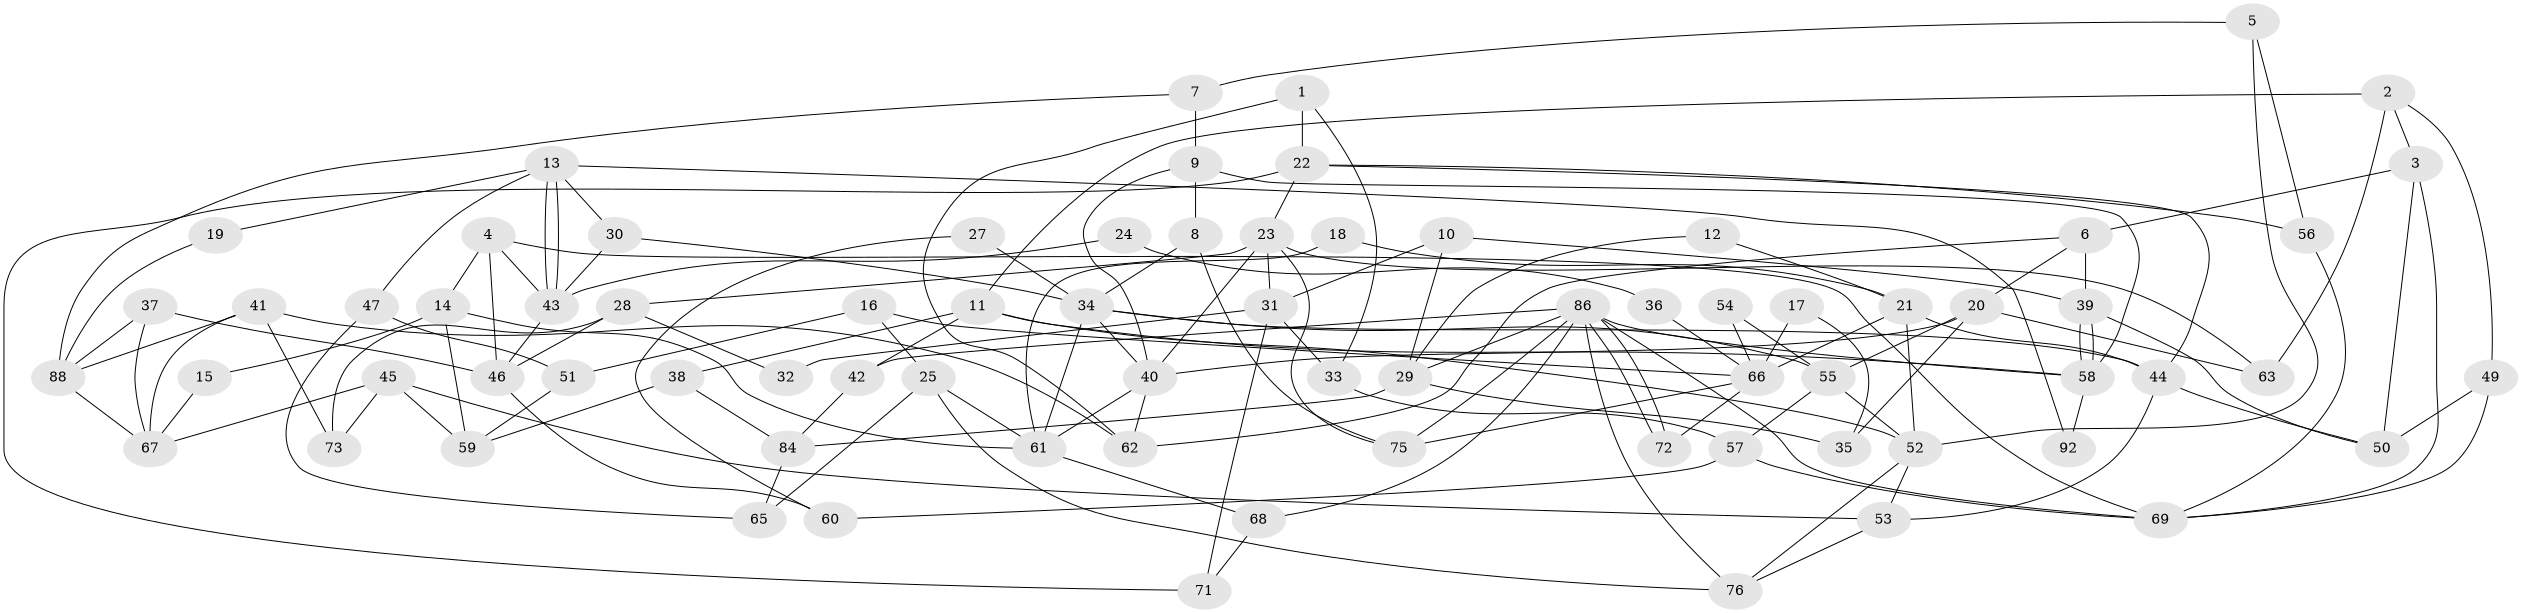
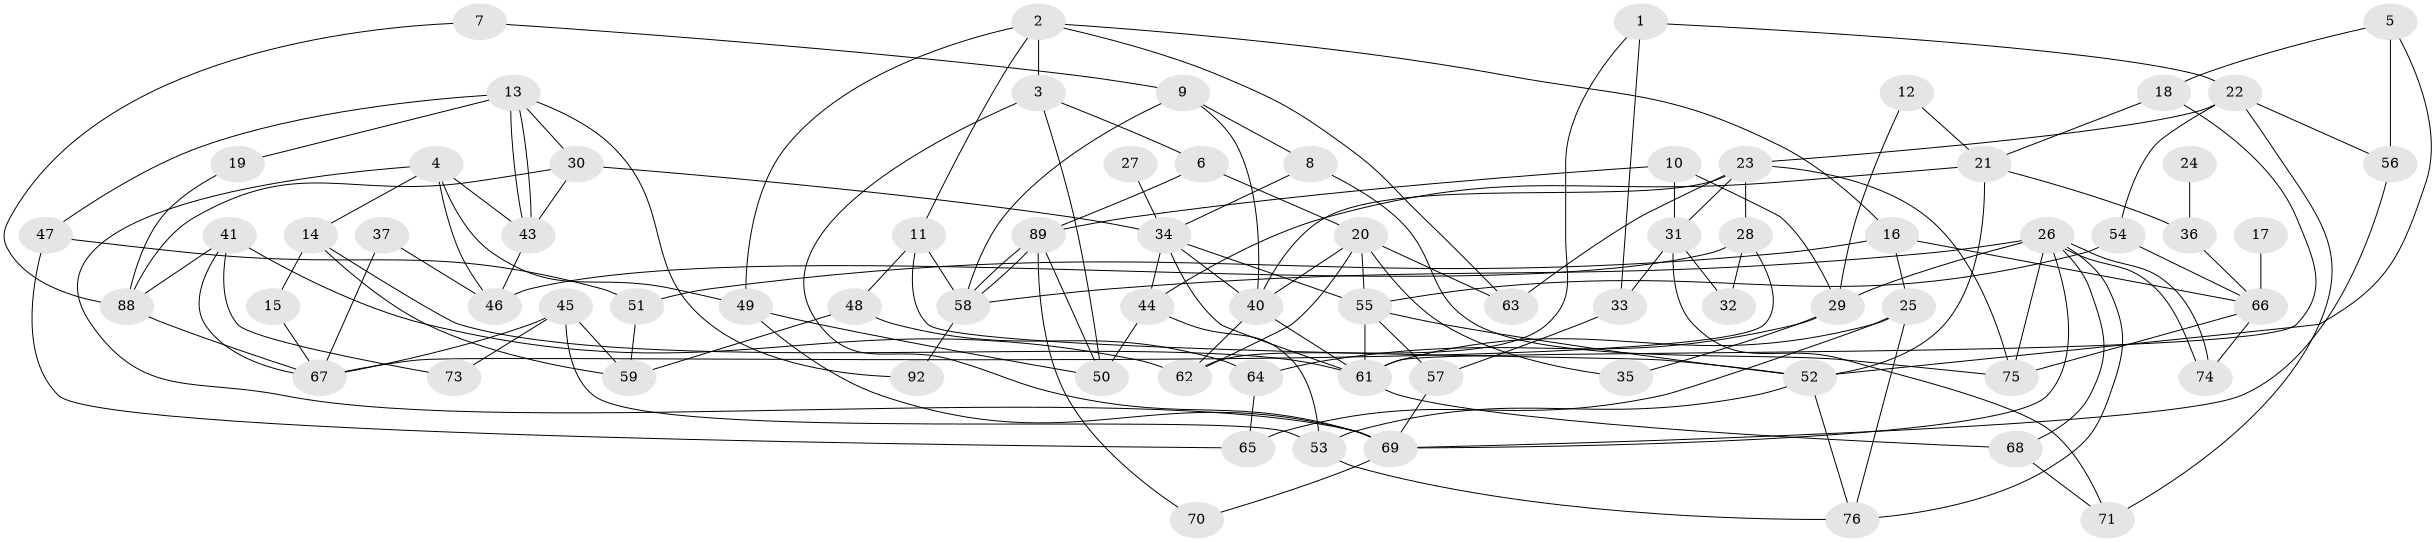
(1721, 34) -> (2274, 51)
none -> (1488, 72)
(1840, 183) -> (2153, 148)
none -> (507, 262)
(728, 264) -> none
(1606, 277) -> (1295, 322)
(1583, 307) -> (2047, 235)
(2086, 307) -> (1039, 235)
(436, 325) -> (1169, 359)
(104, 342) -> (323, 183)
none -> (1365, 342)
(1831, 342) -> (2090, 195)
(1867, 369) -> none
(677, 378) -> (855, 307)
(857, 378) -> none
(788, 449) -> (1256, 378)
(1664, 449) -> (2206, 378)
(831, 520) -> none
none -> (1197, 520)
